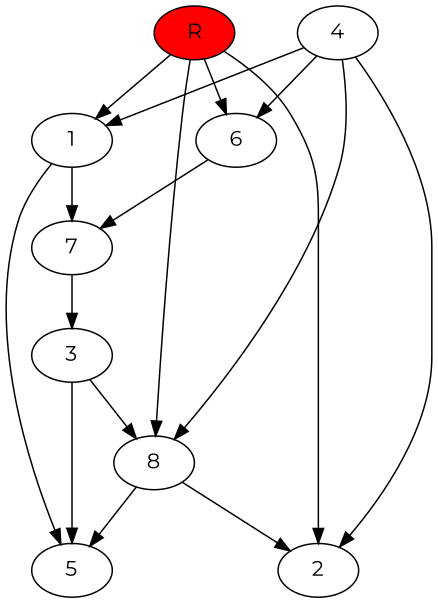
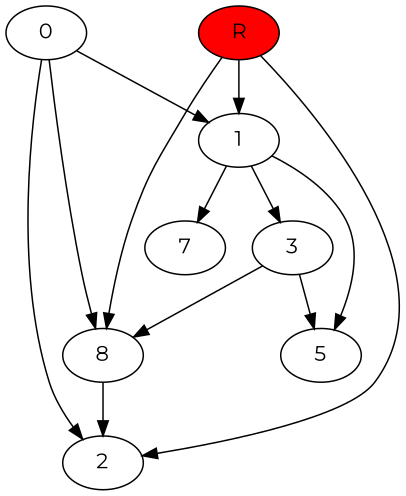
(338, 33) -> (46, 33)
(236, 140) -> none
(72, 294) -> (262, 187)
(118, 511) -> none
